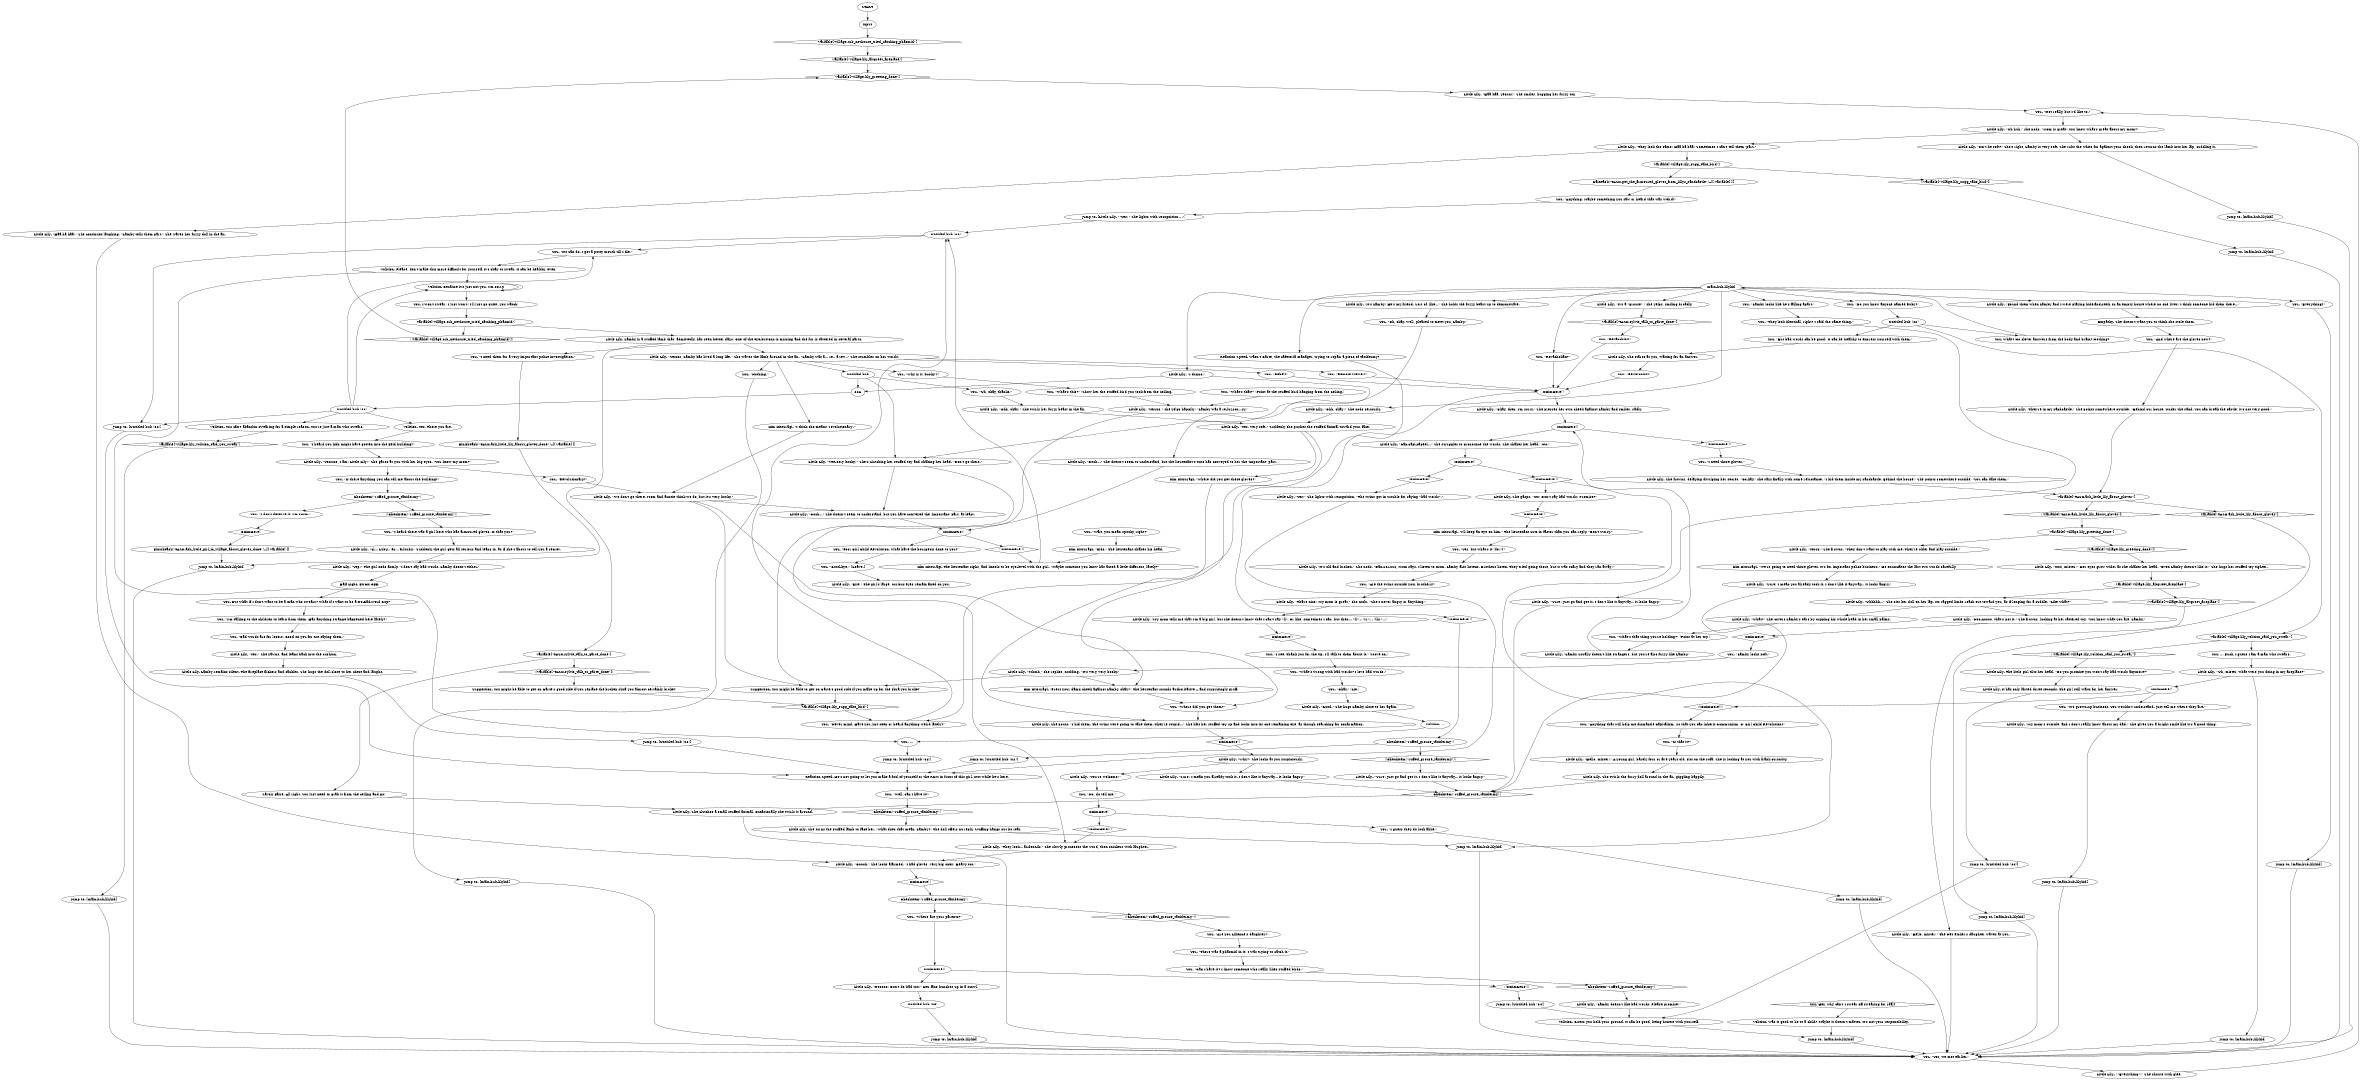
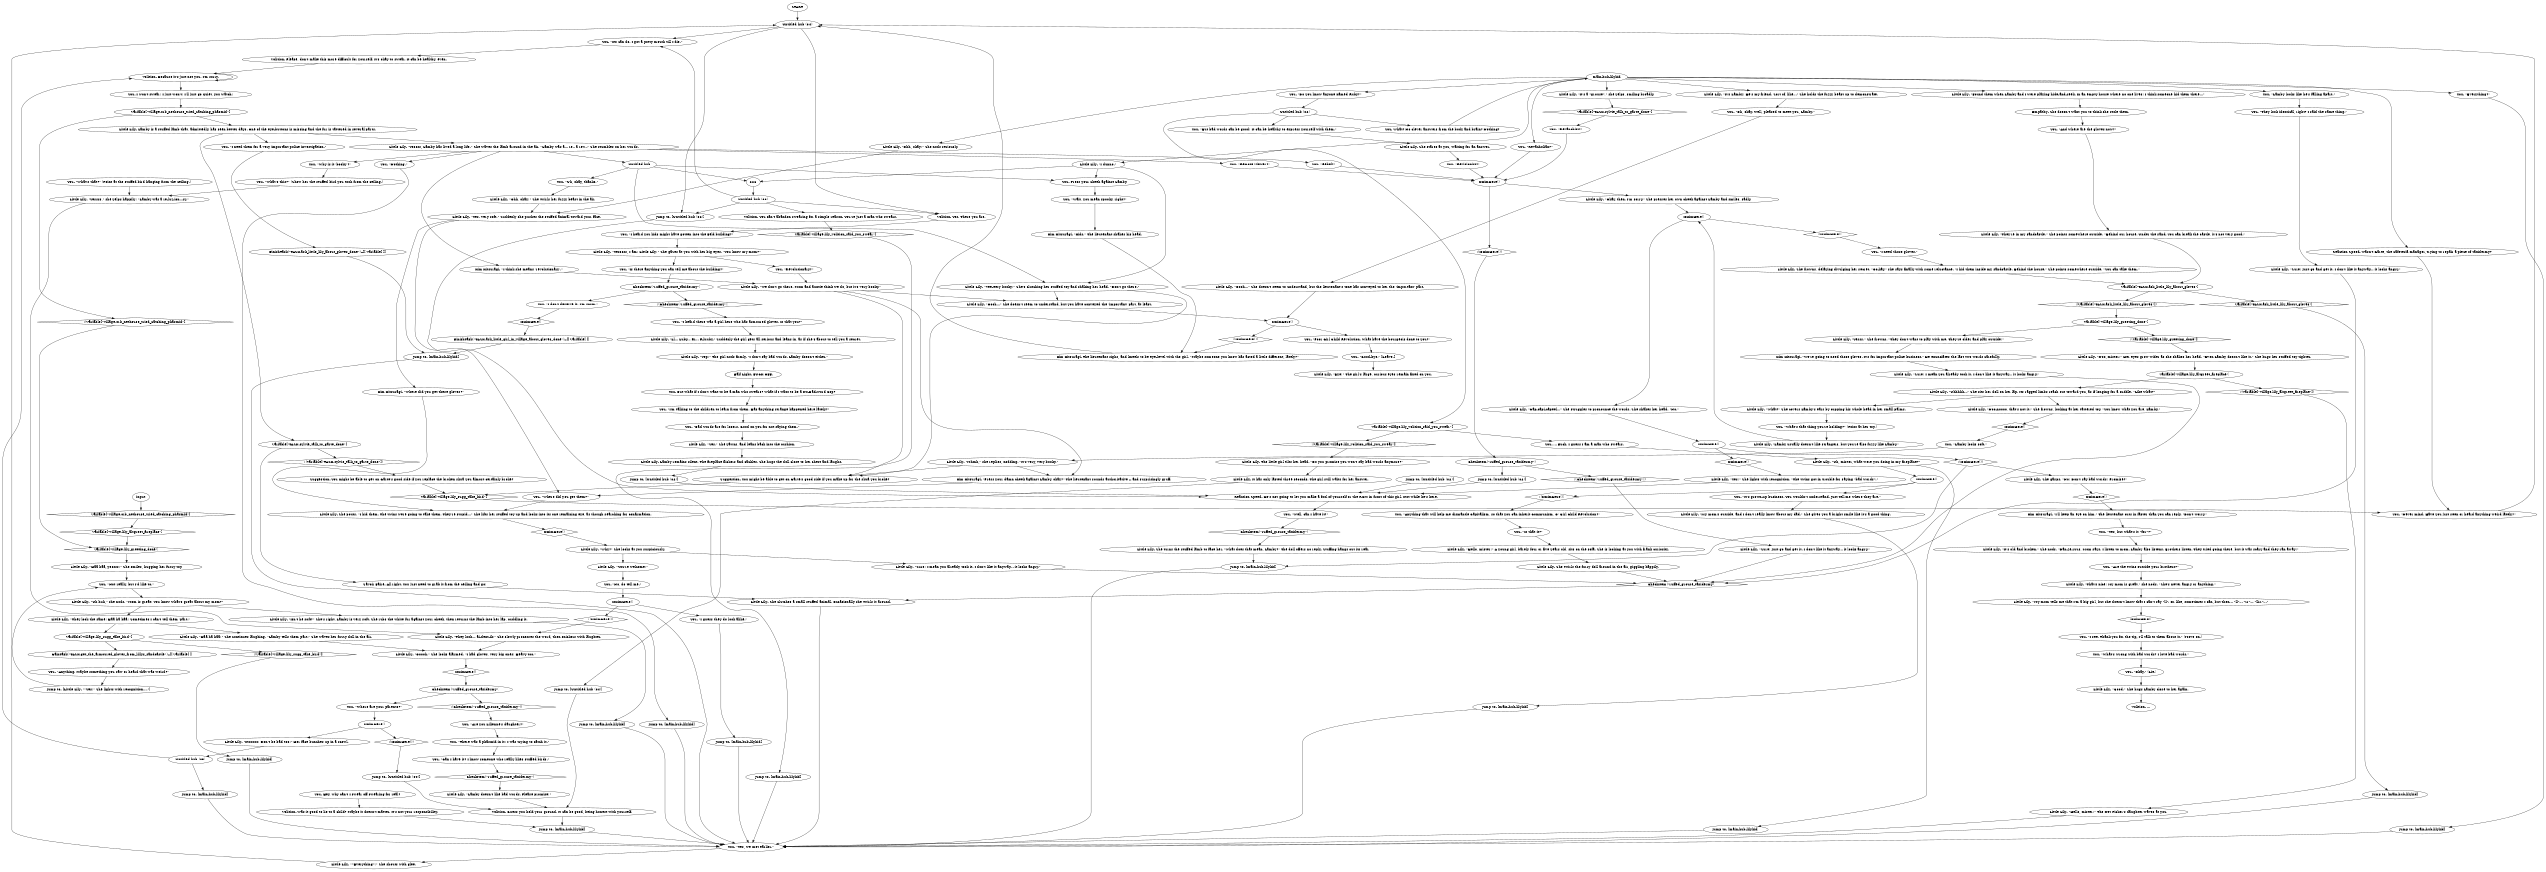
(868, 15) -> (797, 15)
none -> (816, 167)
none -> (1095, 182)
(359, 327) -> (9, 440)
(907, 742) -> none
(1853, 1005) -> (358, 795)
